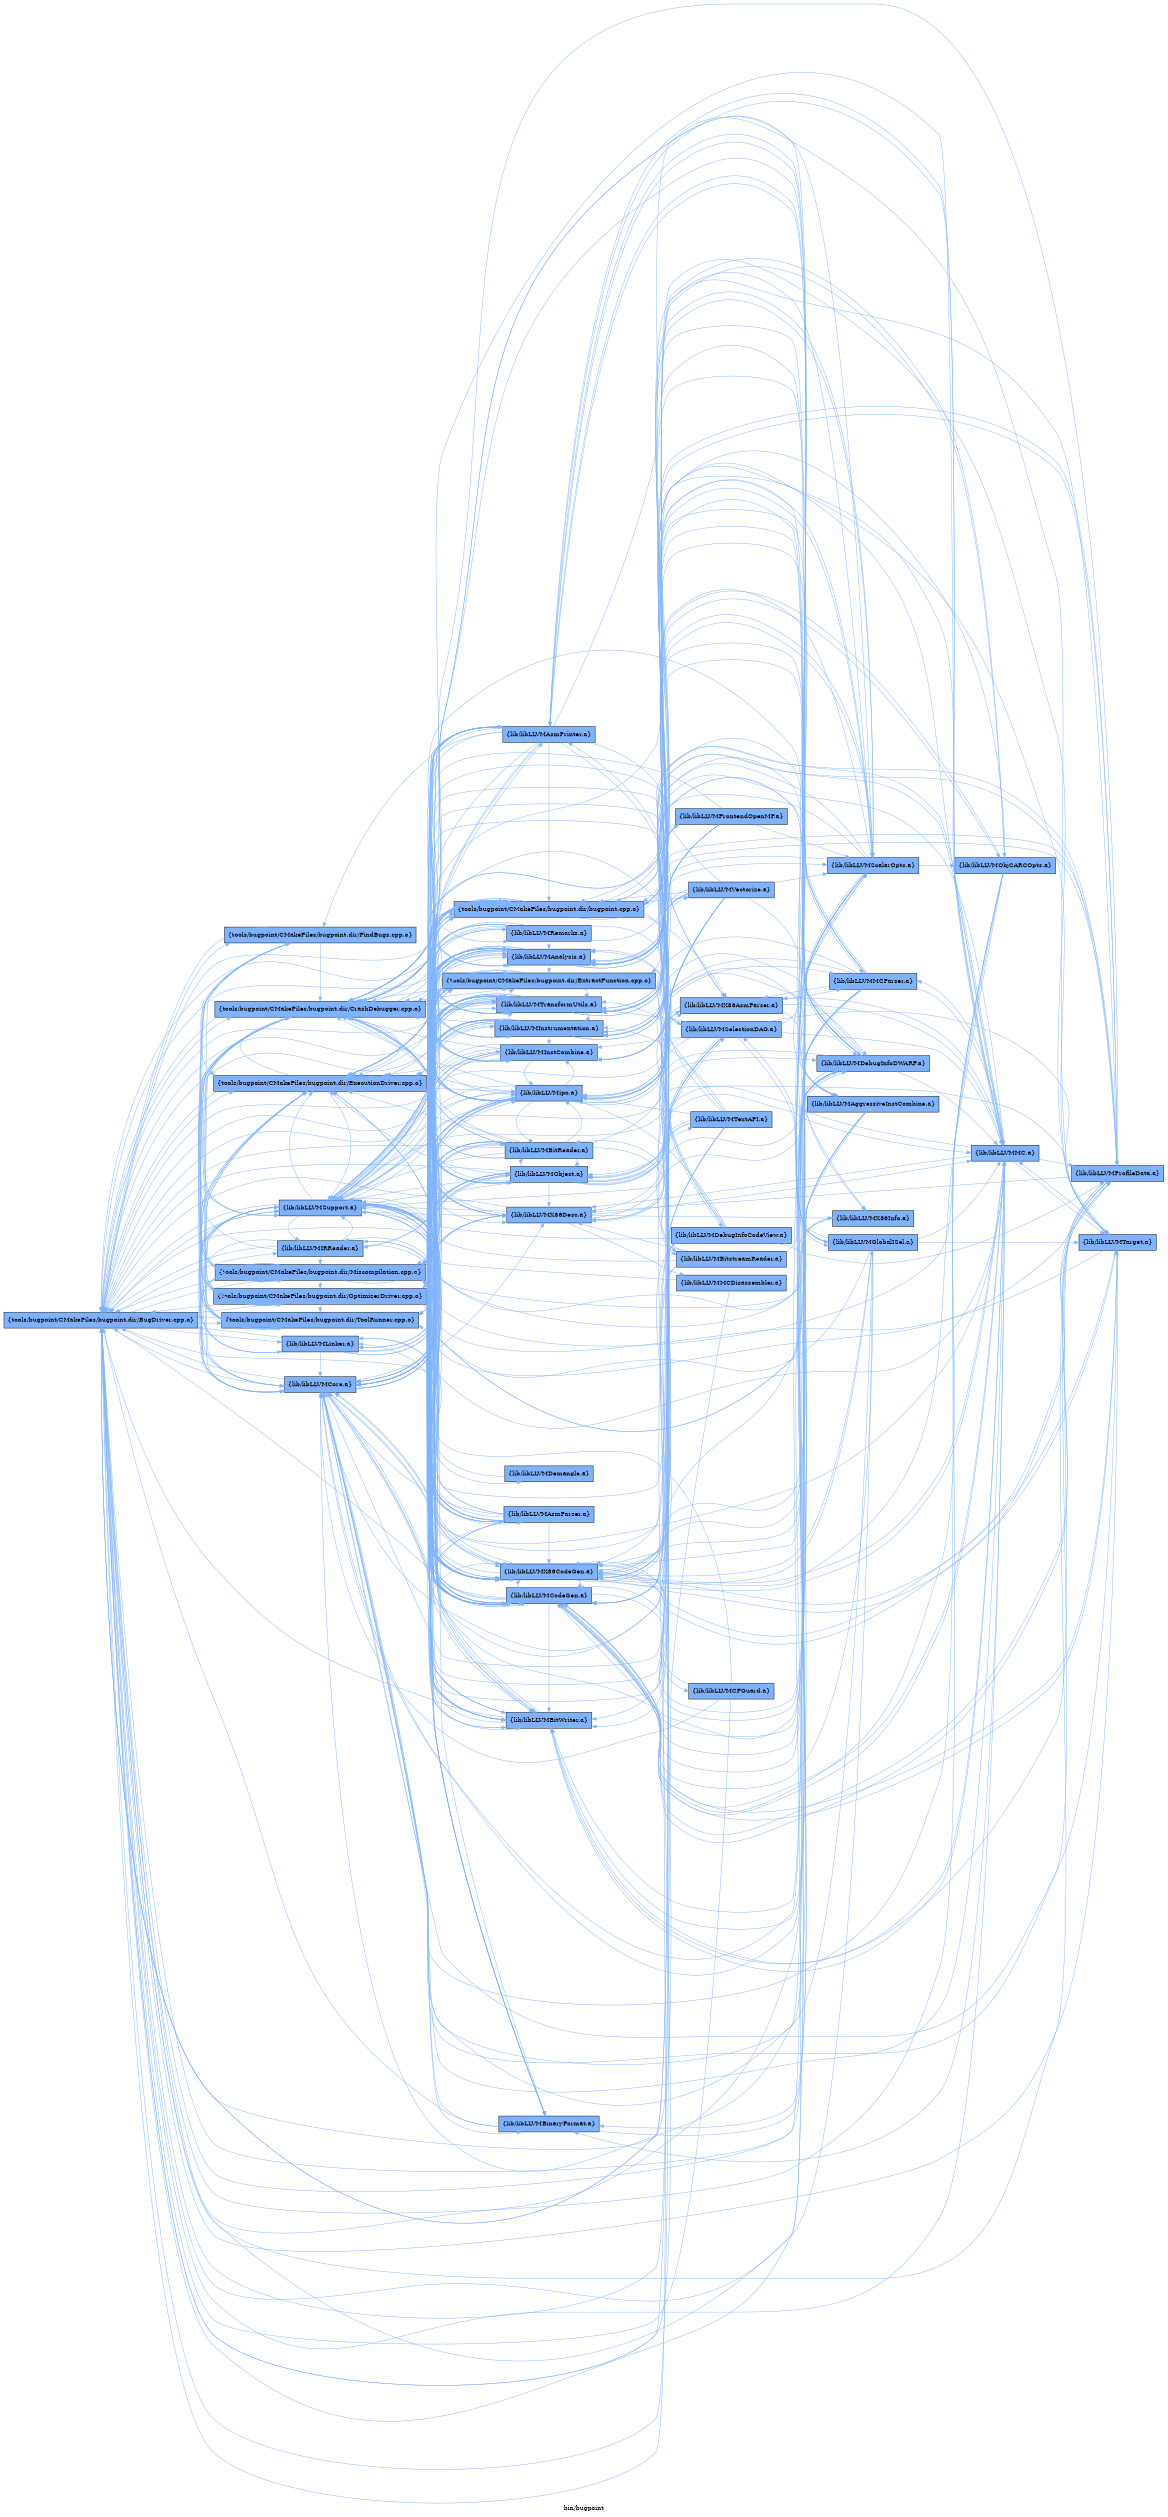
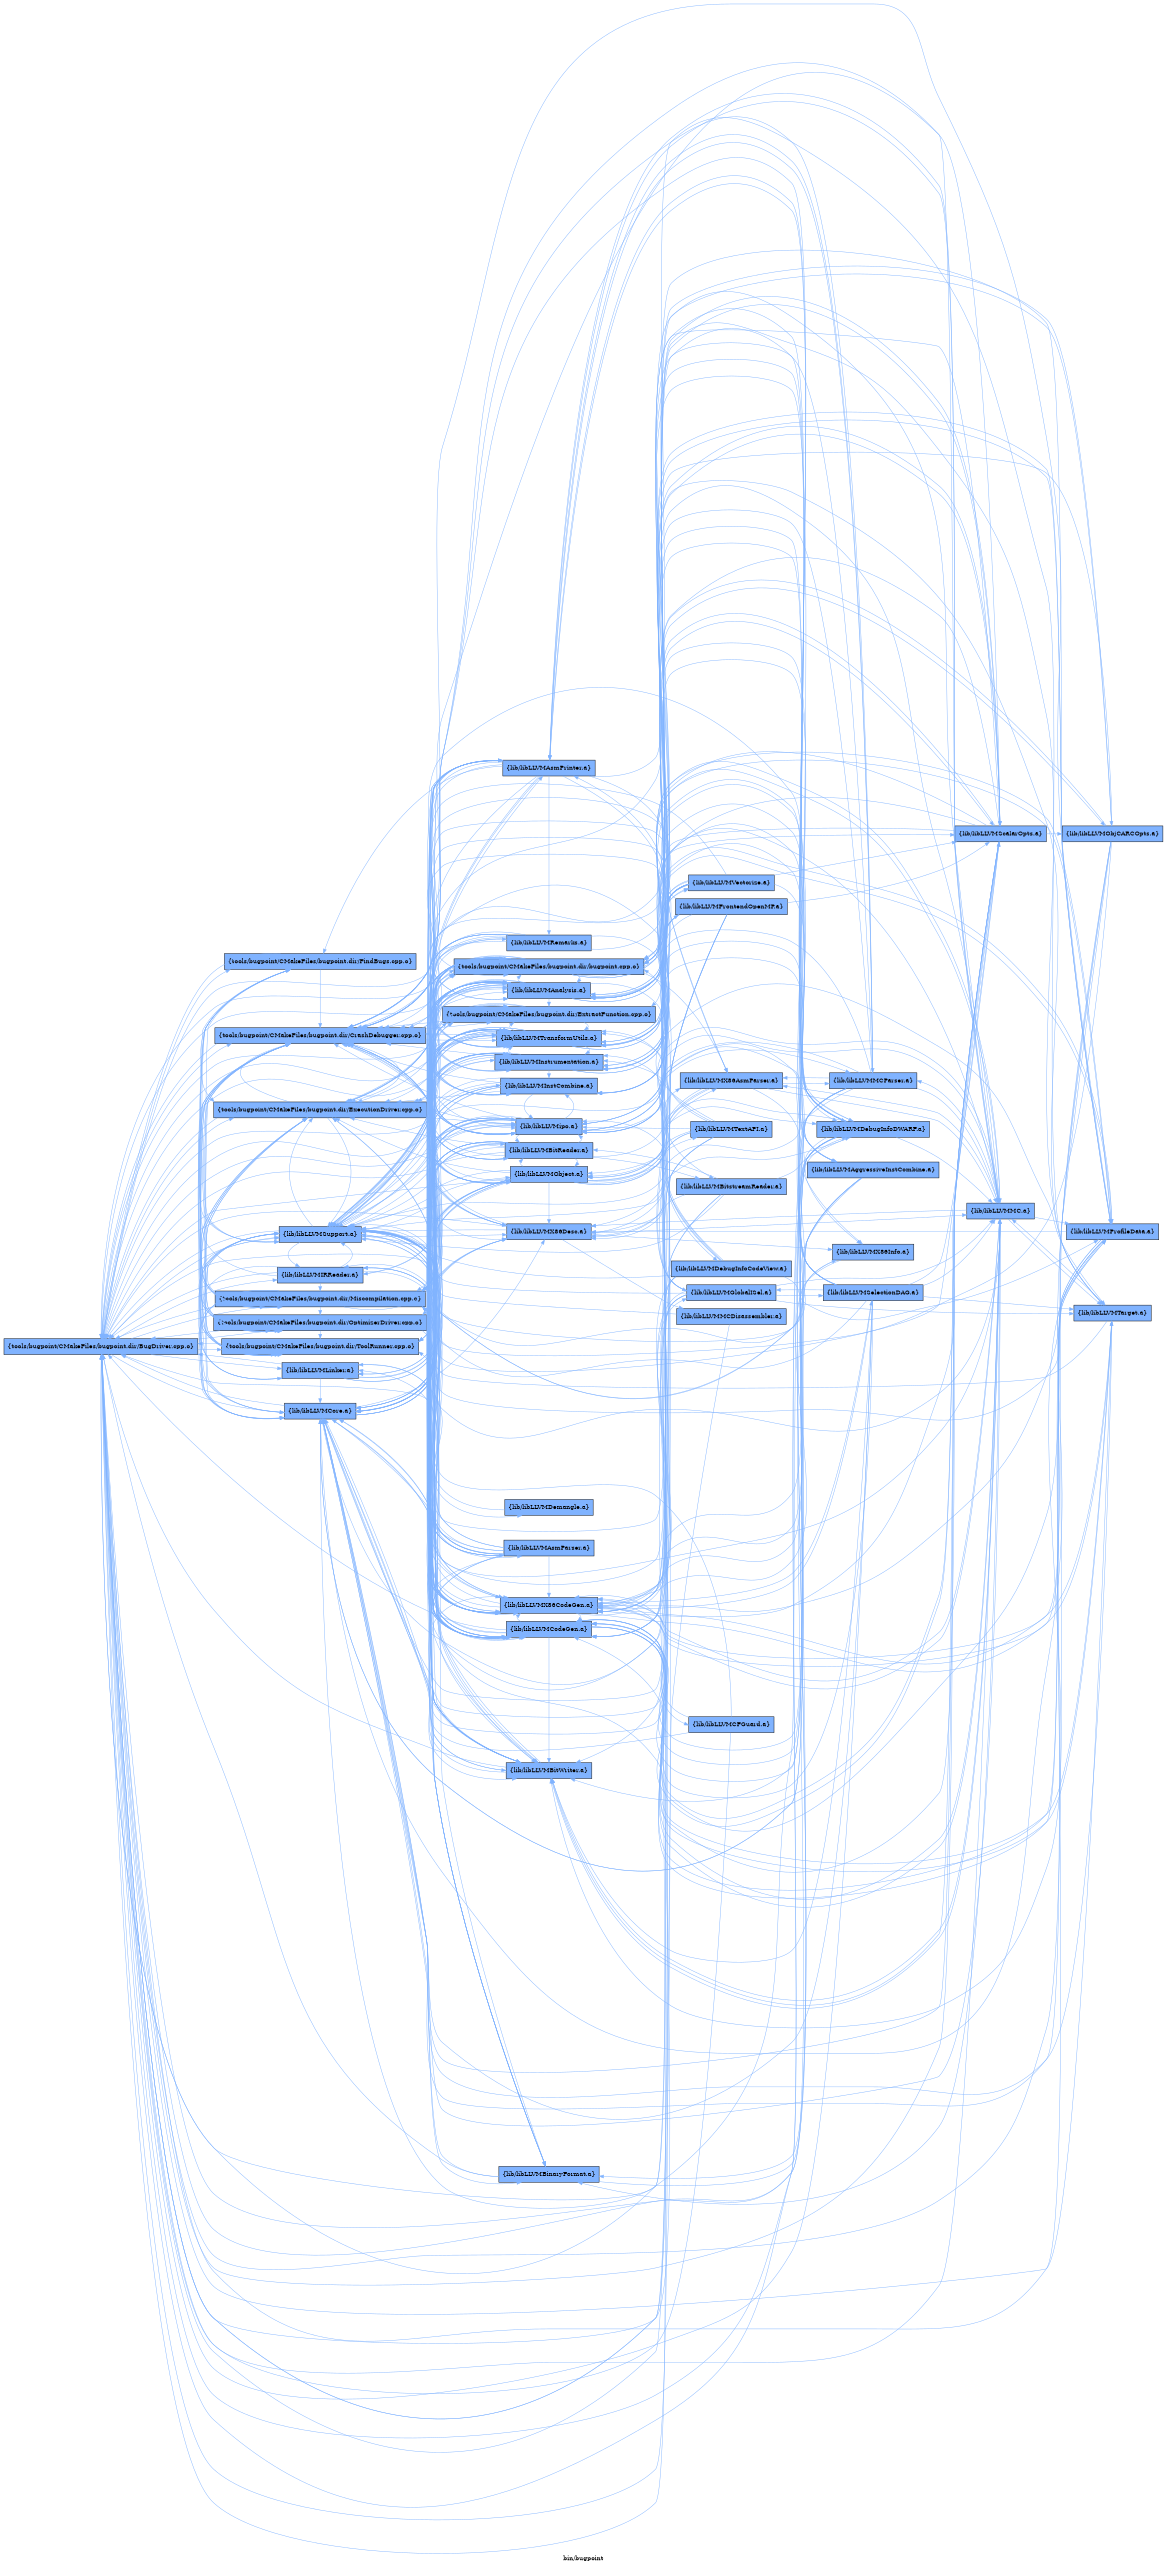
(664, 966) -> (761, 791)
(668, 1072) -> (667, 1150)
(435, 1386) -> (436, 1431)
